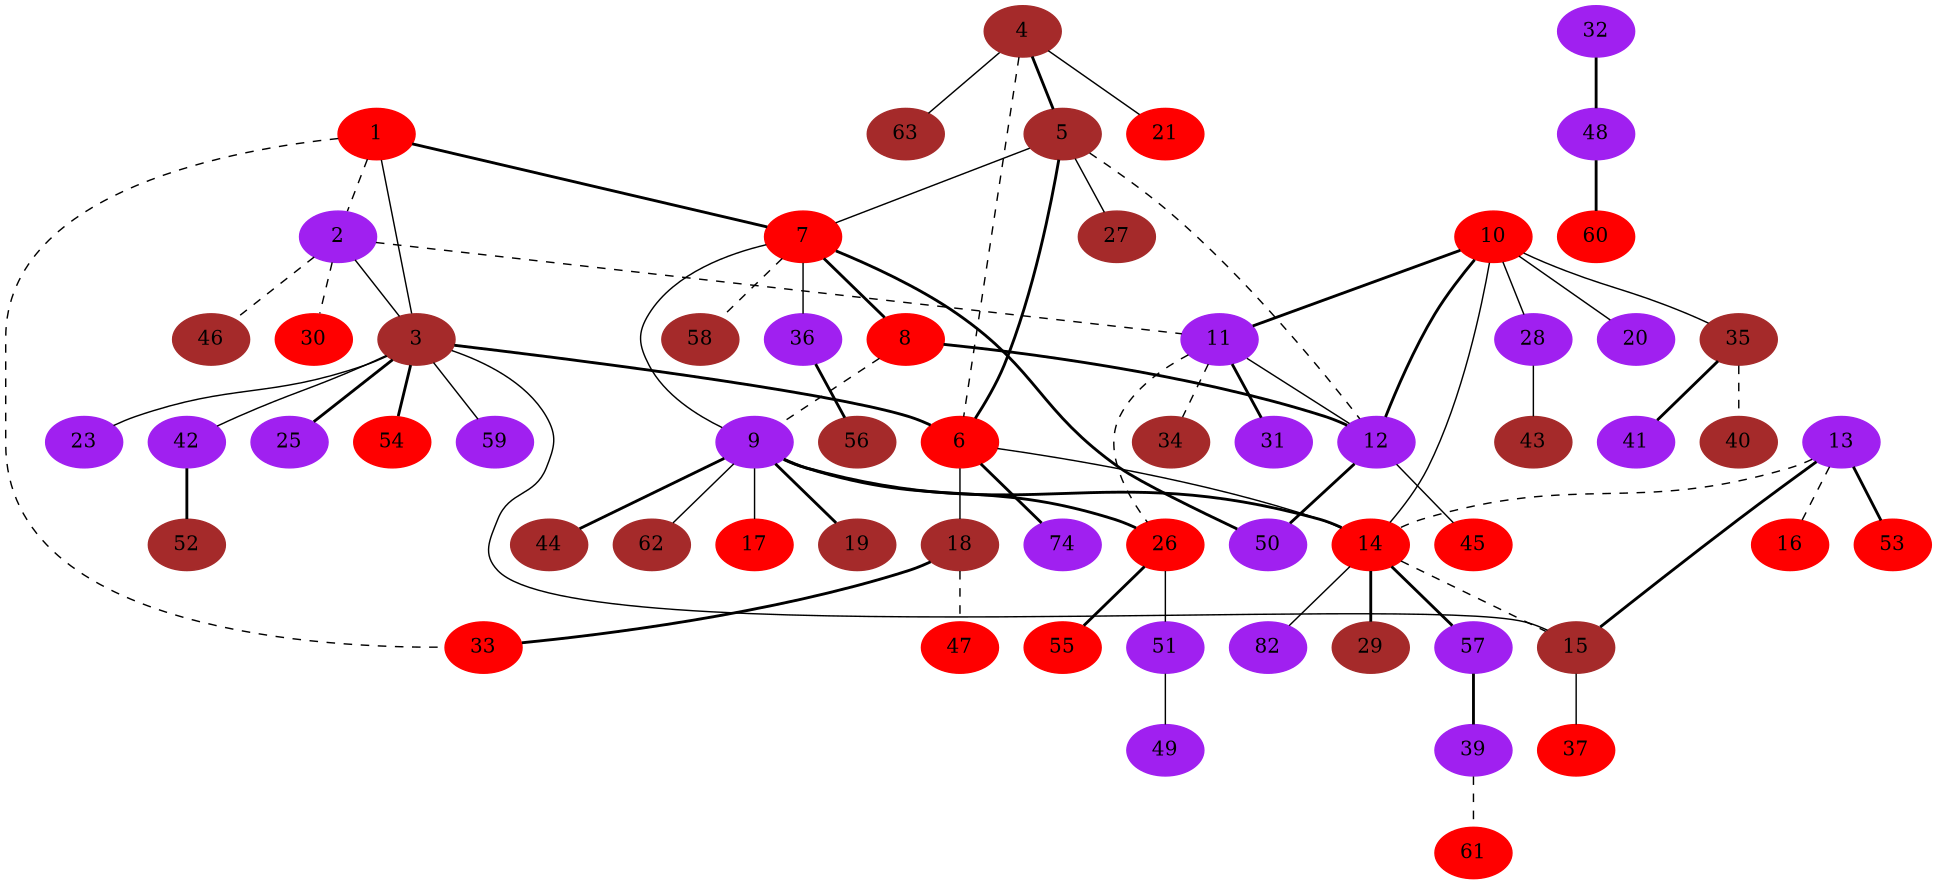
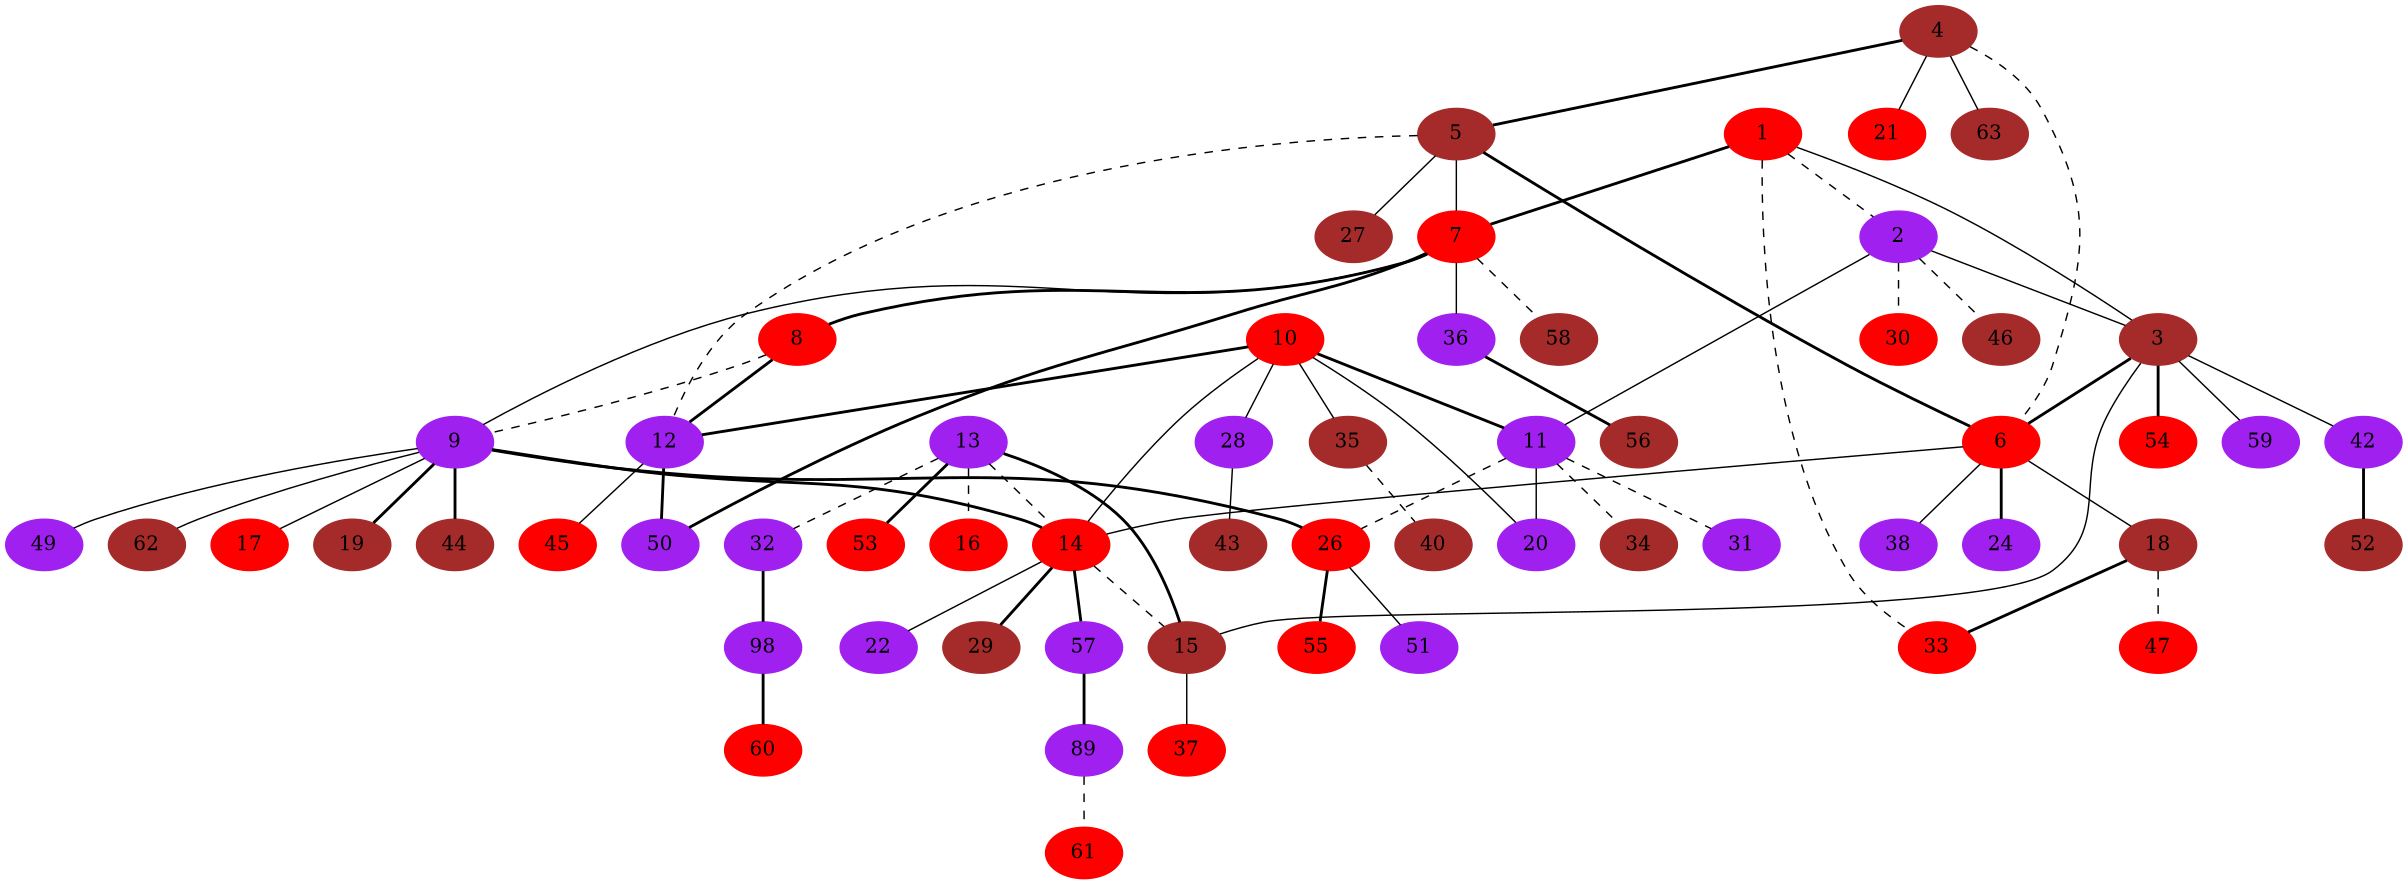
(1596, 134) -> (763, 648)
(779, 288) -> (1717, 340)
(1243, 384) -> (1639, 493)
(1298, 391) -> (1536, 494)
(84, 442) -> none
(290, 442) -> none
(1636, 442) -> none
none -> (859, 497)
(1063, 545) -> (2001, 545)
none -> (1899, 545)
(1268, 648) -> (879, 648)
(1165, 699) -> (243, 480)
(1473, 750) -> (1084, 750)
